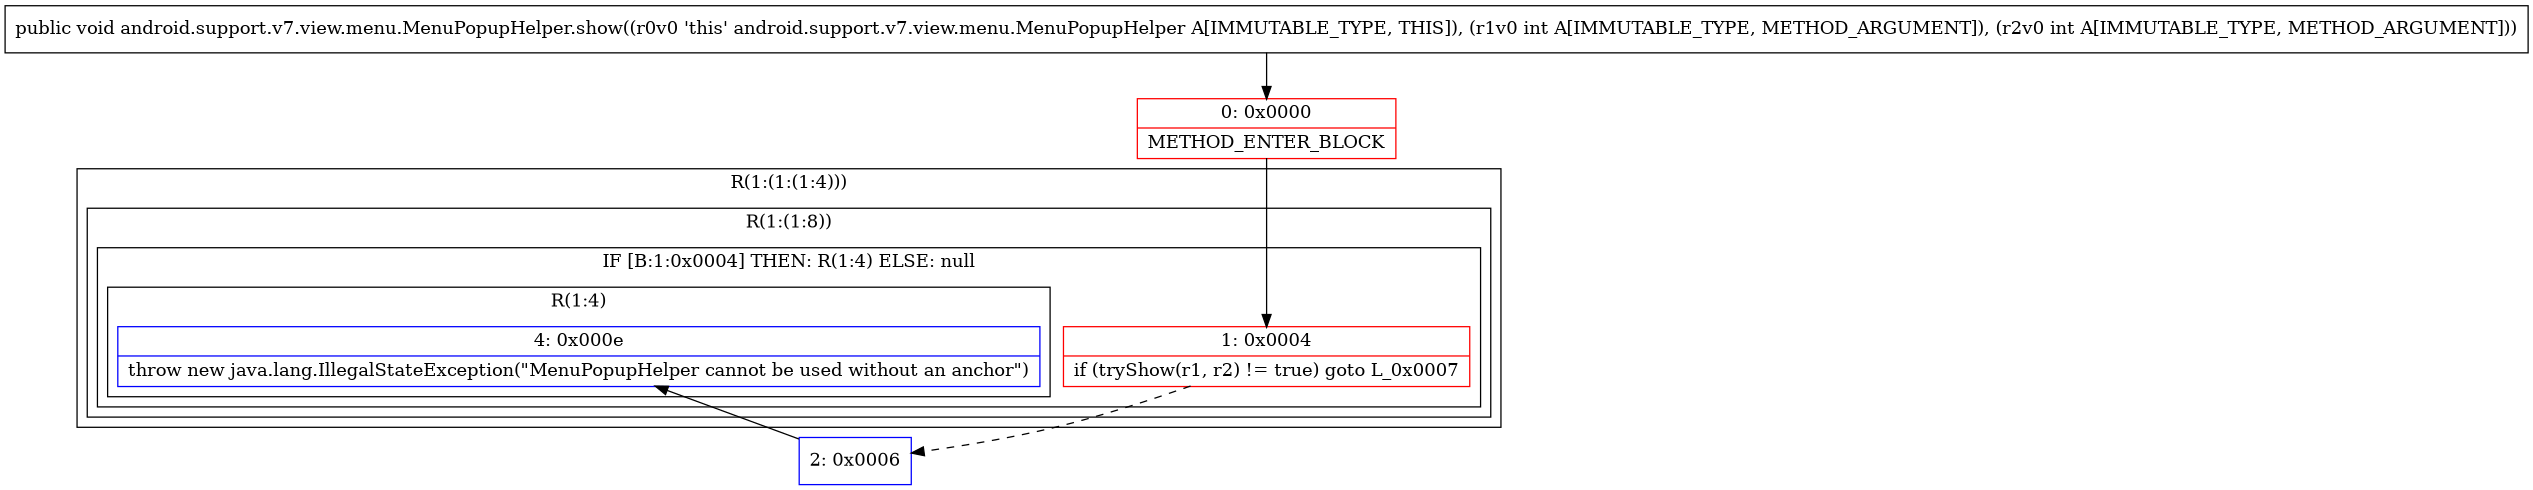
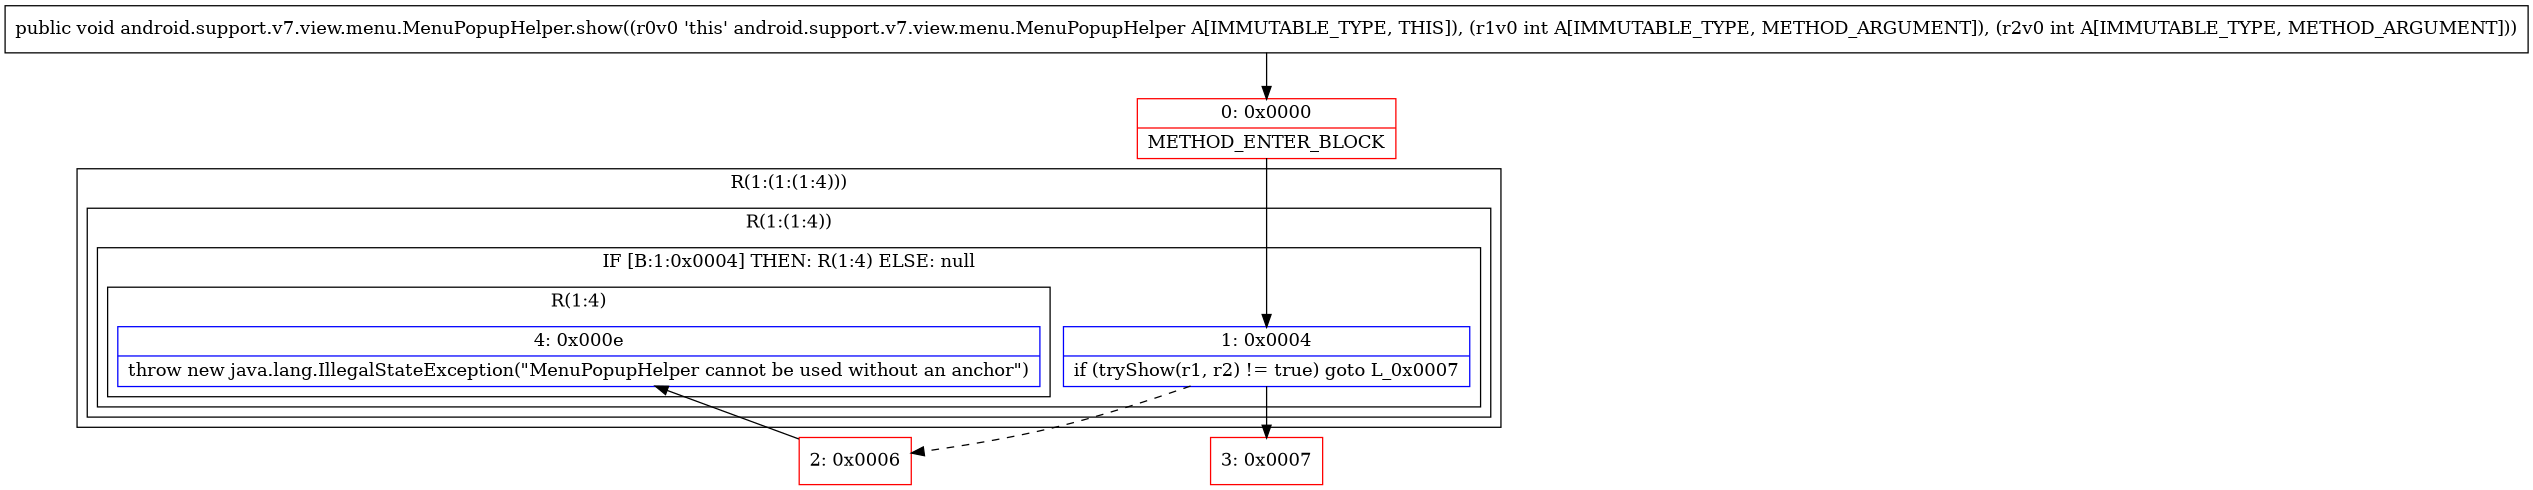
(789, 223) -> (789, 223)
(1267, 357) -> (1267, 357)
(855, 461) -> (855, 461)
none -> (1267, 461)
